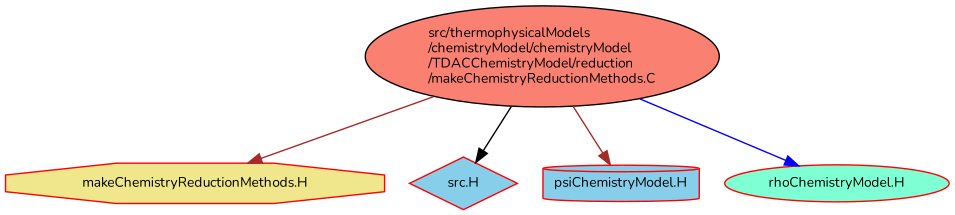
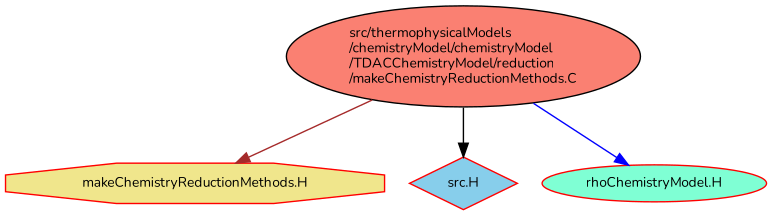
(621, 183) -> none
